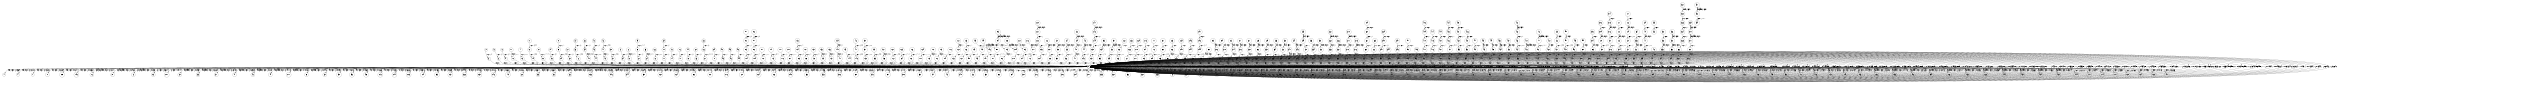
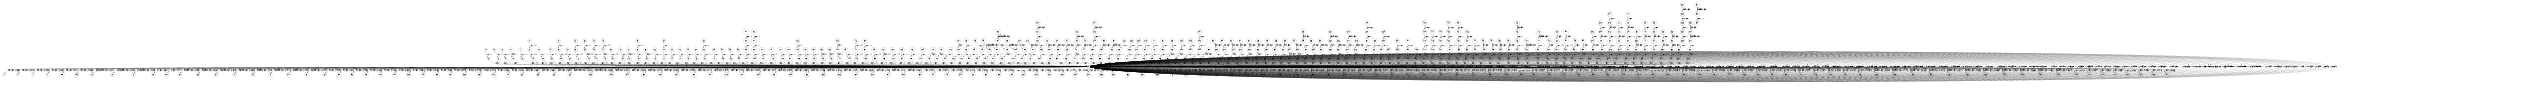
none -> (1654, 41)
(800, 66) -> none
